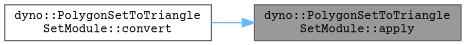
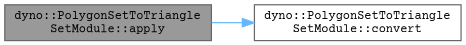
(227, 23) -> (227, 23)
